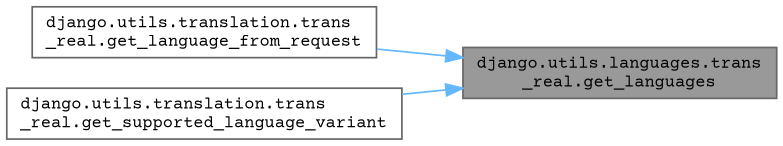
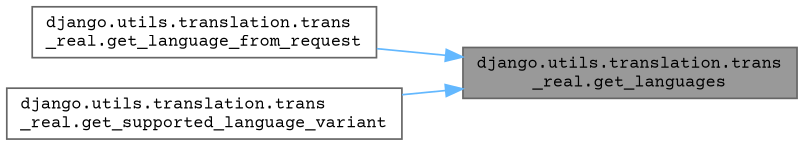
(620, 73) -> (630, 73)
